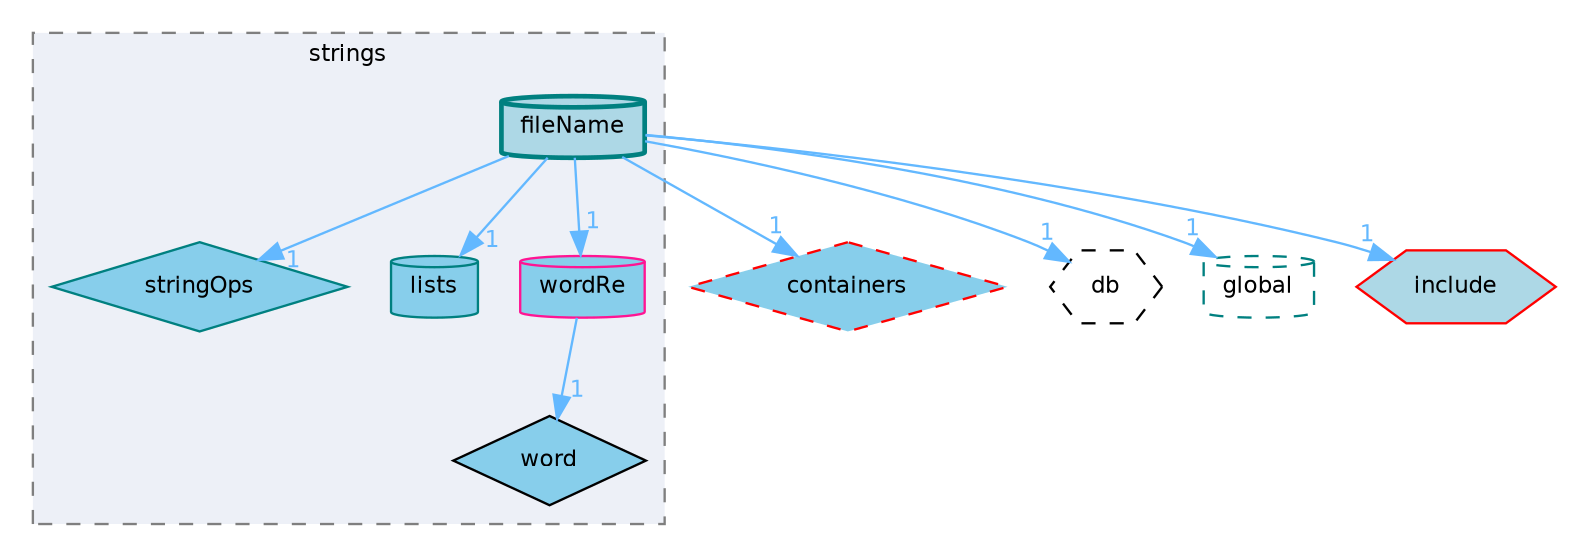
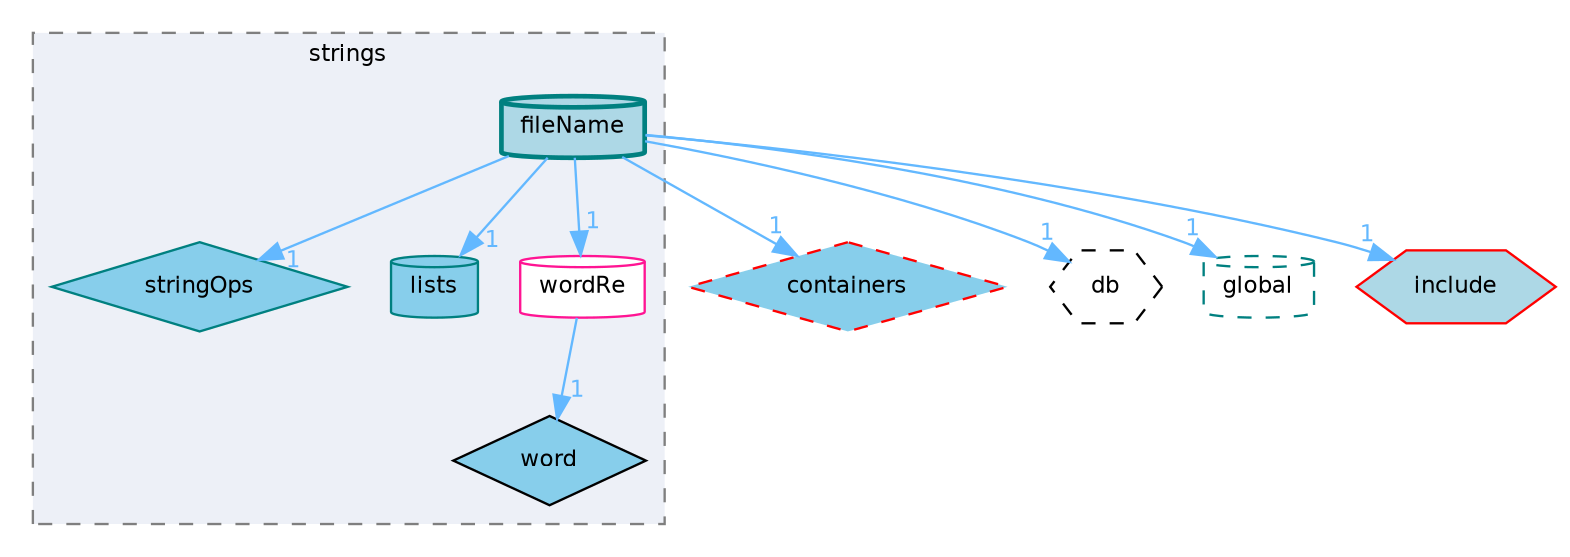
(582, 287) -> (582, 287)
